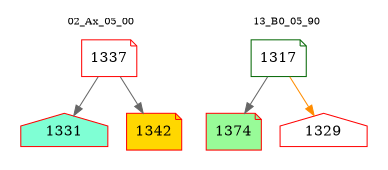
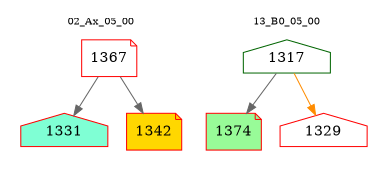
(287, 22) -> (287, 22)
(109, 58) -> (109, 58)
(279, 58) -> (287, 58)
